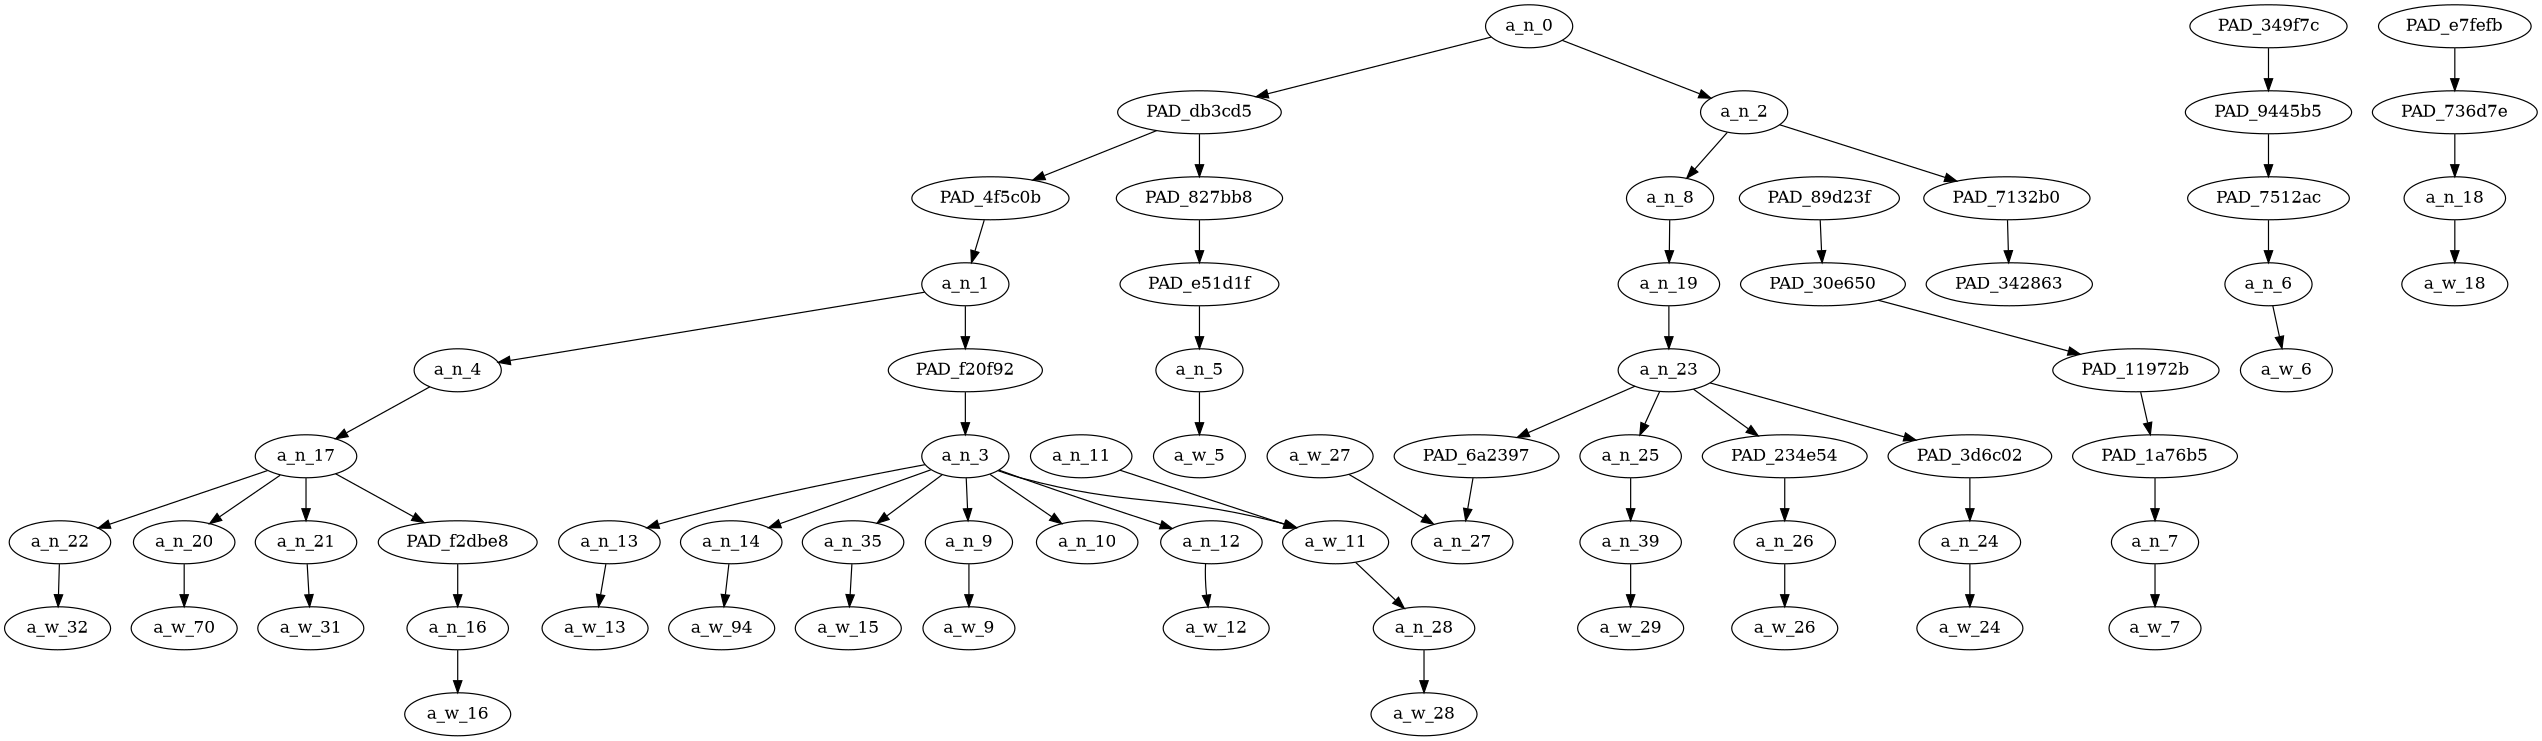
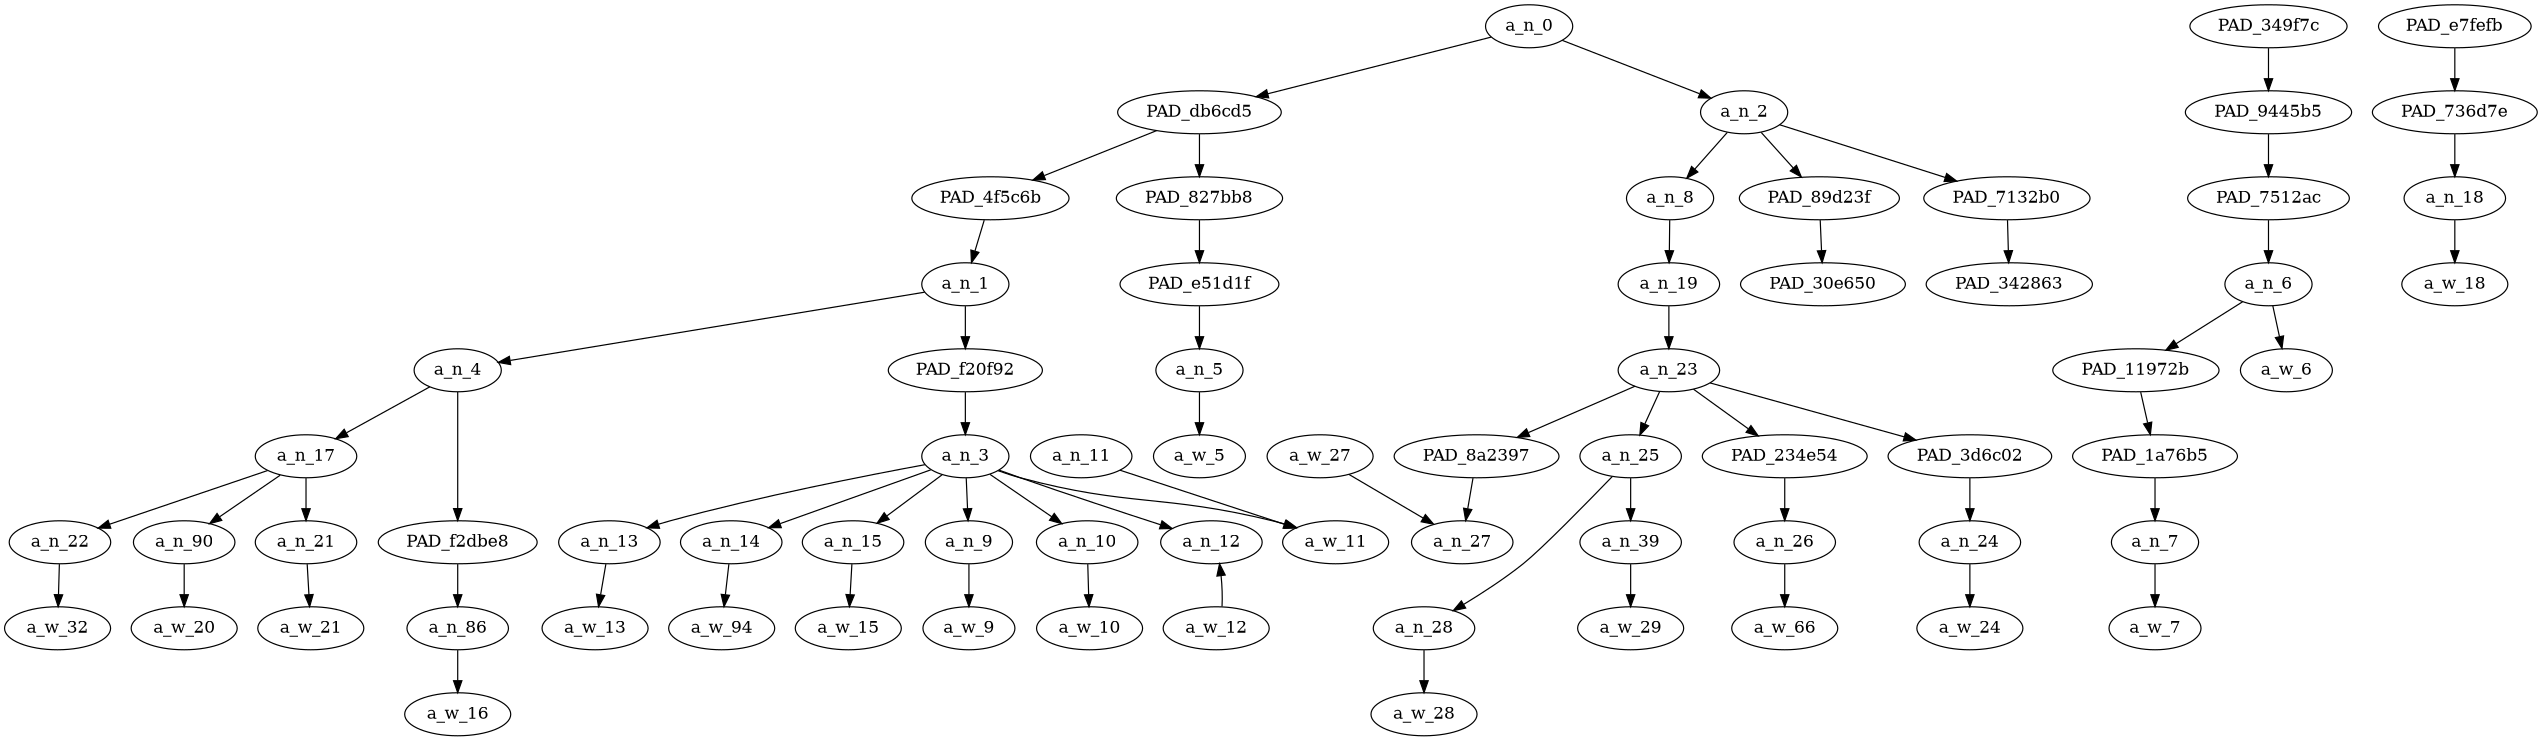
(1199, 112) -> (1199, 112)
none -> (1777, 150)
(990, 198) -> (990, 198)
(1973, 326) -> (2209, 323)
(1477, 456) -> (1477, 456)
(374, 495) -> (458, 450)
(184, 542) -> (184, 542)
(853, 542) -> (853, 542)
(1205, 579) -> (1222, 591)
(1376, 581) -> (1543, 546)
(184, 628) -> (184, 628)
(311, 628) -> (311, 628)
(458, 628) -> (458, 628)
none -> (1090, 628)
(1785, 628) -> (1785, 628)
